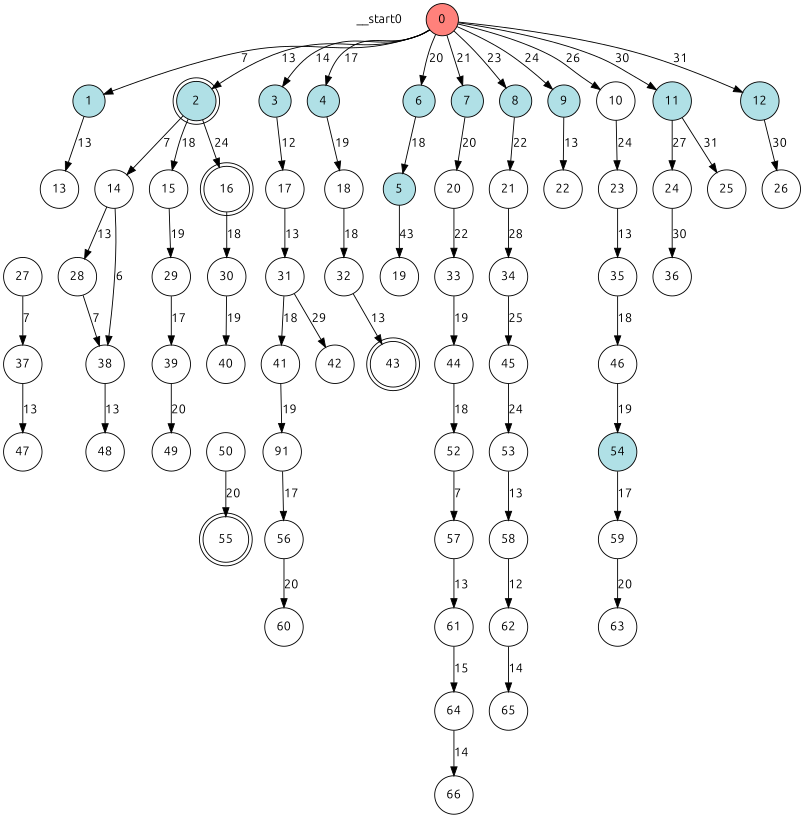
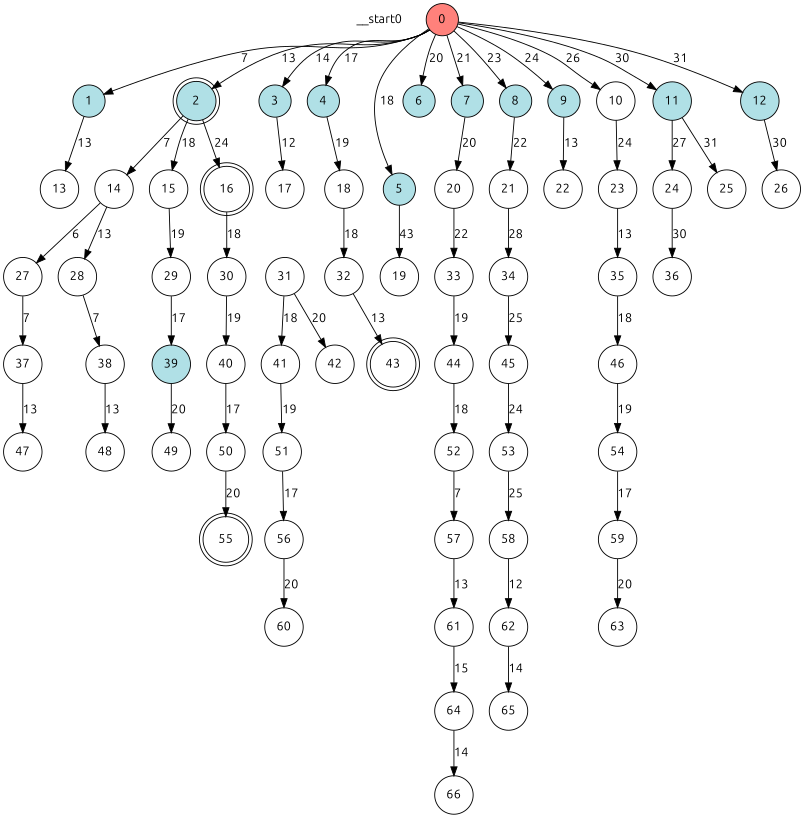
(410, 141) -> (377, 88)
(285, 228) -> none
(115, 272) -> (72, 230)
(319, 319) -> (319, 319)
(171, 364) -> (171, 364)
none -> (226, 404)
(282, 452) -> (282, 452)
(618, 452) -> (618, 452)
(516, 494) -> (516, 494)
